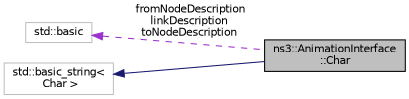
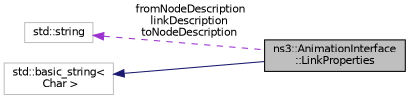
(59, 33) -> (59, 33)
(335, 56) -> (335, 56)
